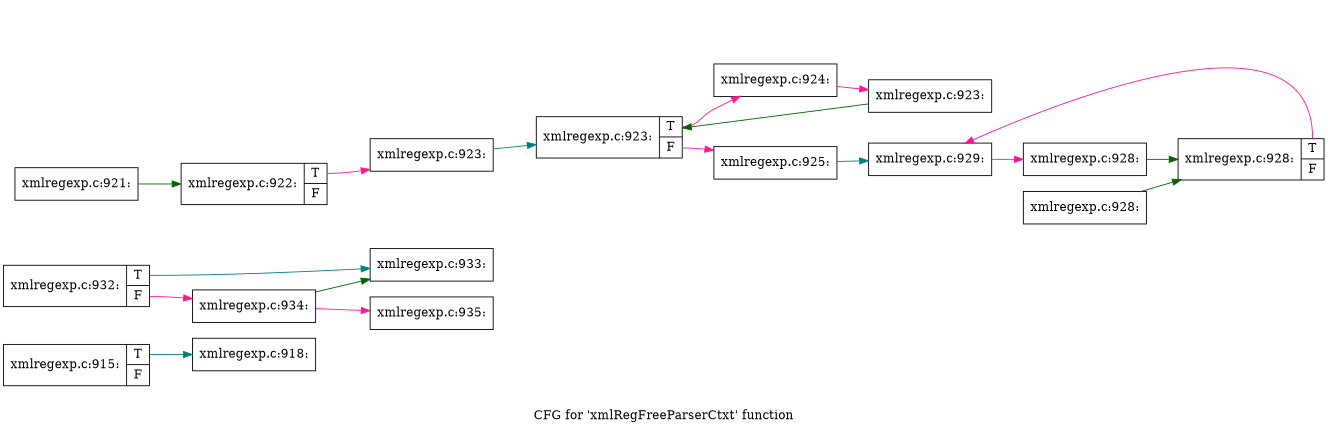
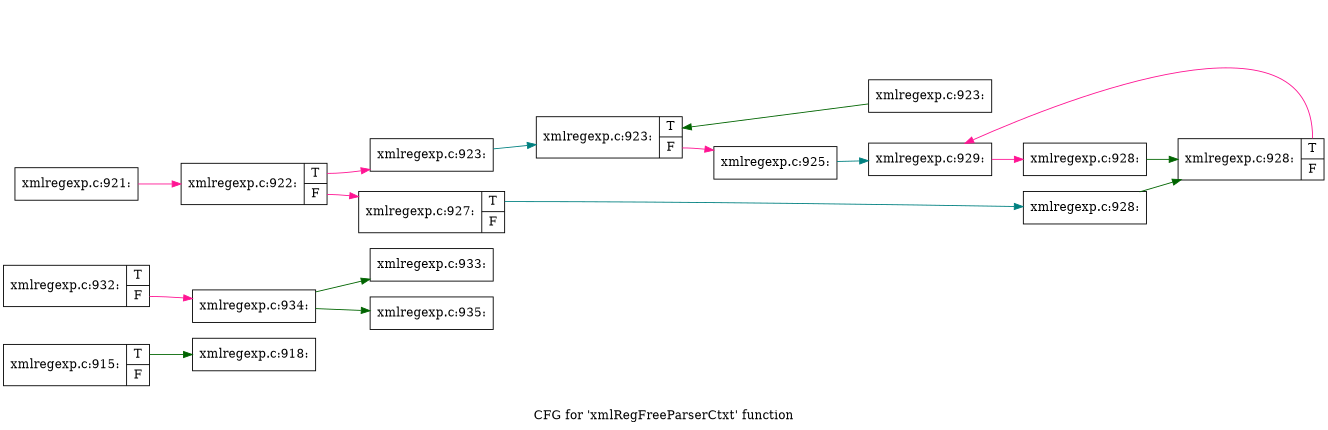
(775, 80) -> none
(155, 184) -> (155, 184)
none -> (432, 212)
(255, 273) -> none
(338, 310) -> (338, 310)
(166, 355) -> (166, 355)
